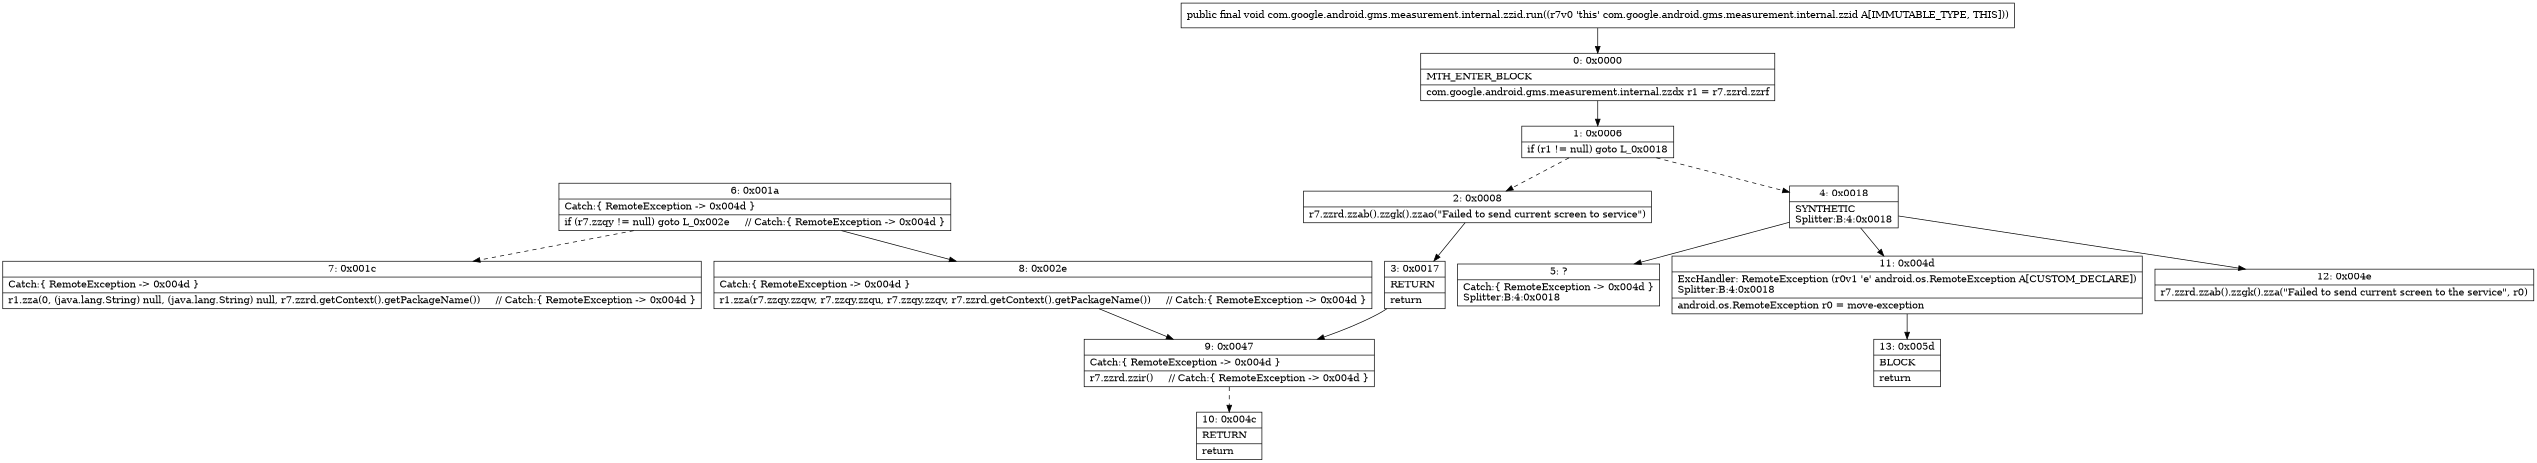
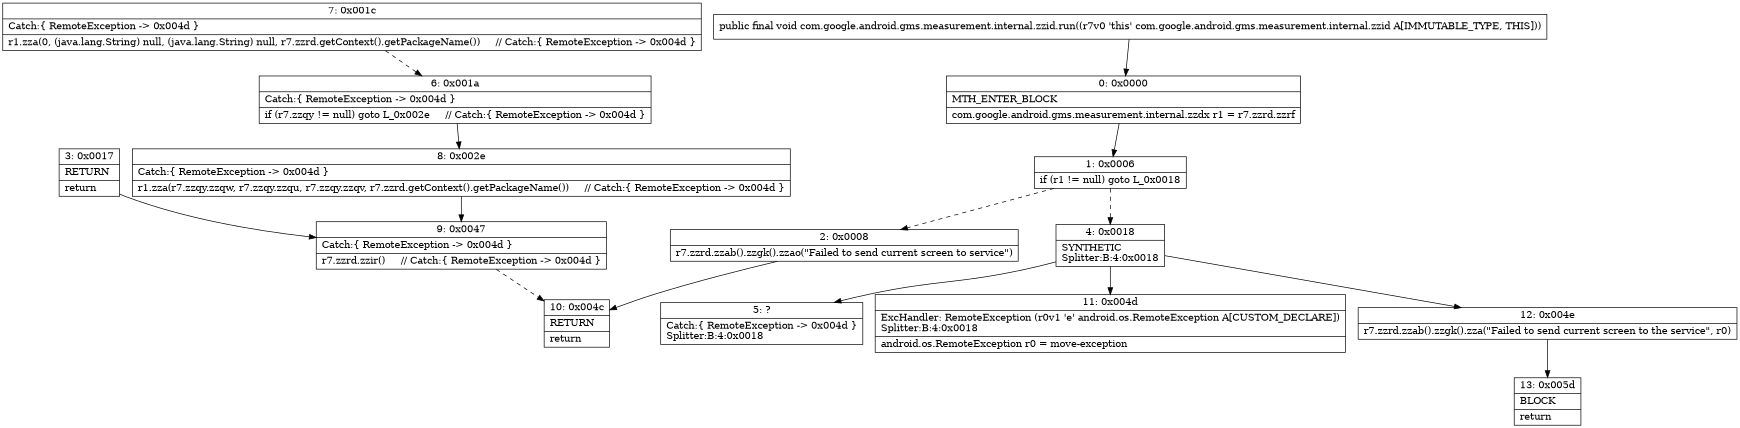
(1452, 239) -> (696, 282)
(557, 245) -> (401, 61)
(1907, 323) -> (1548, 355)
